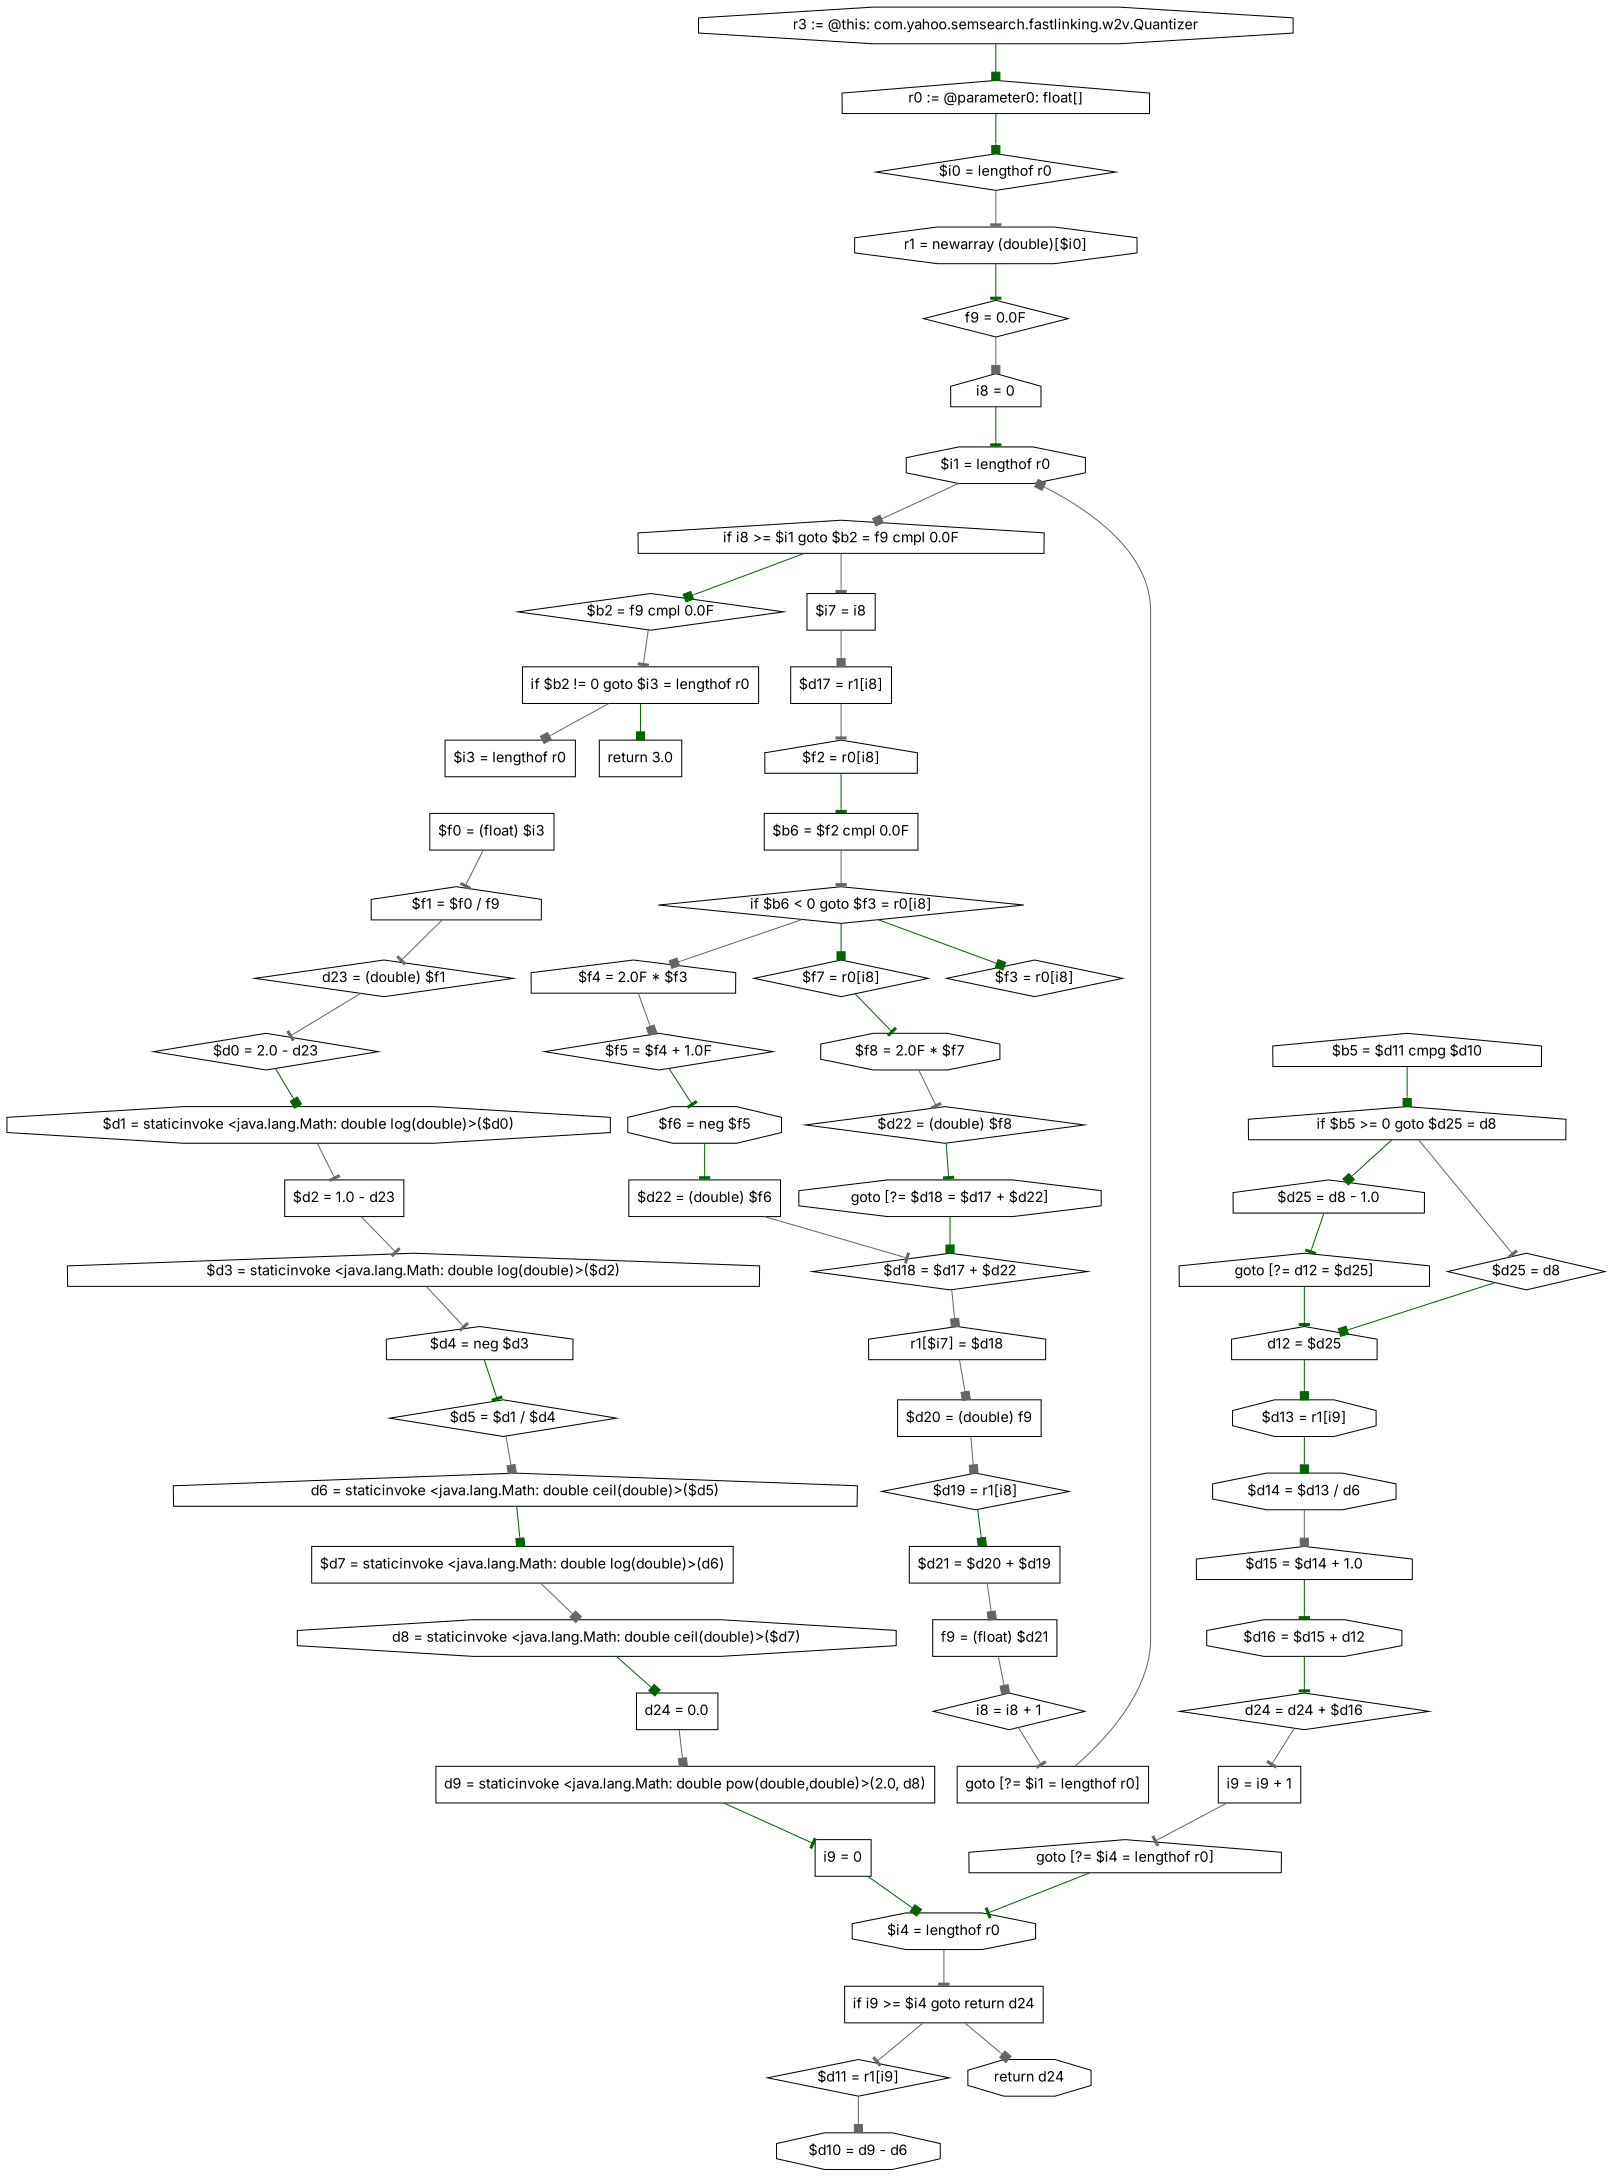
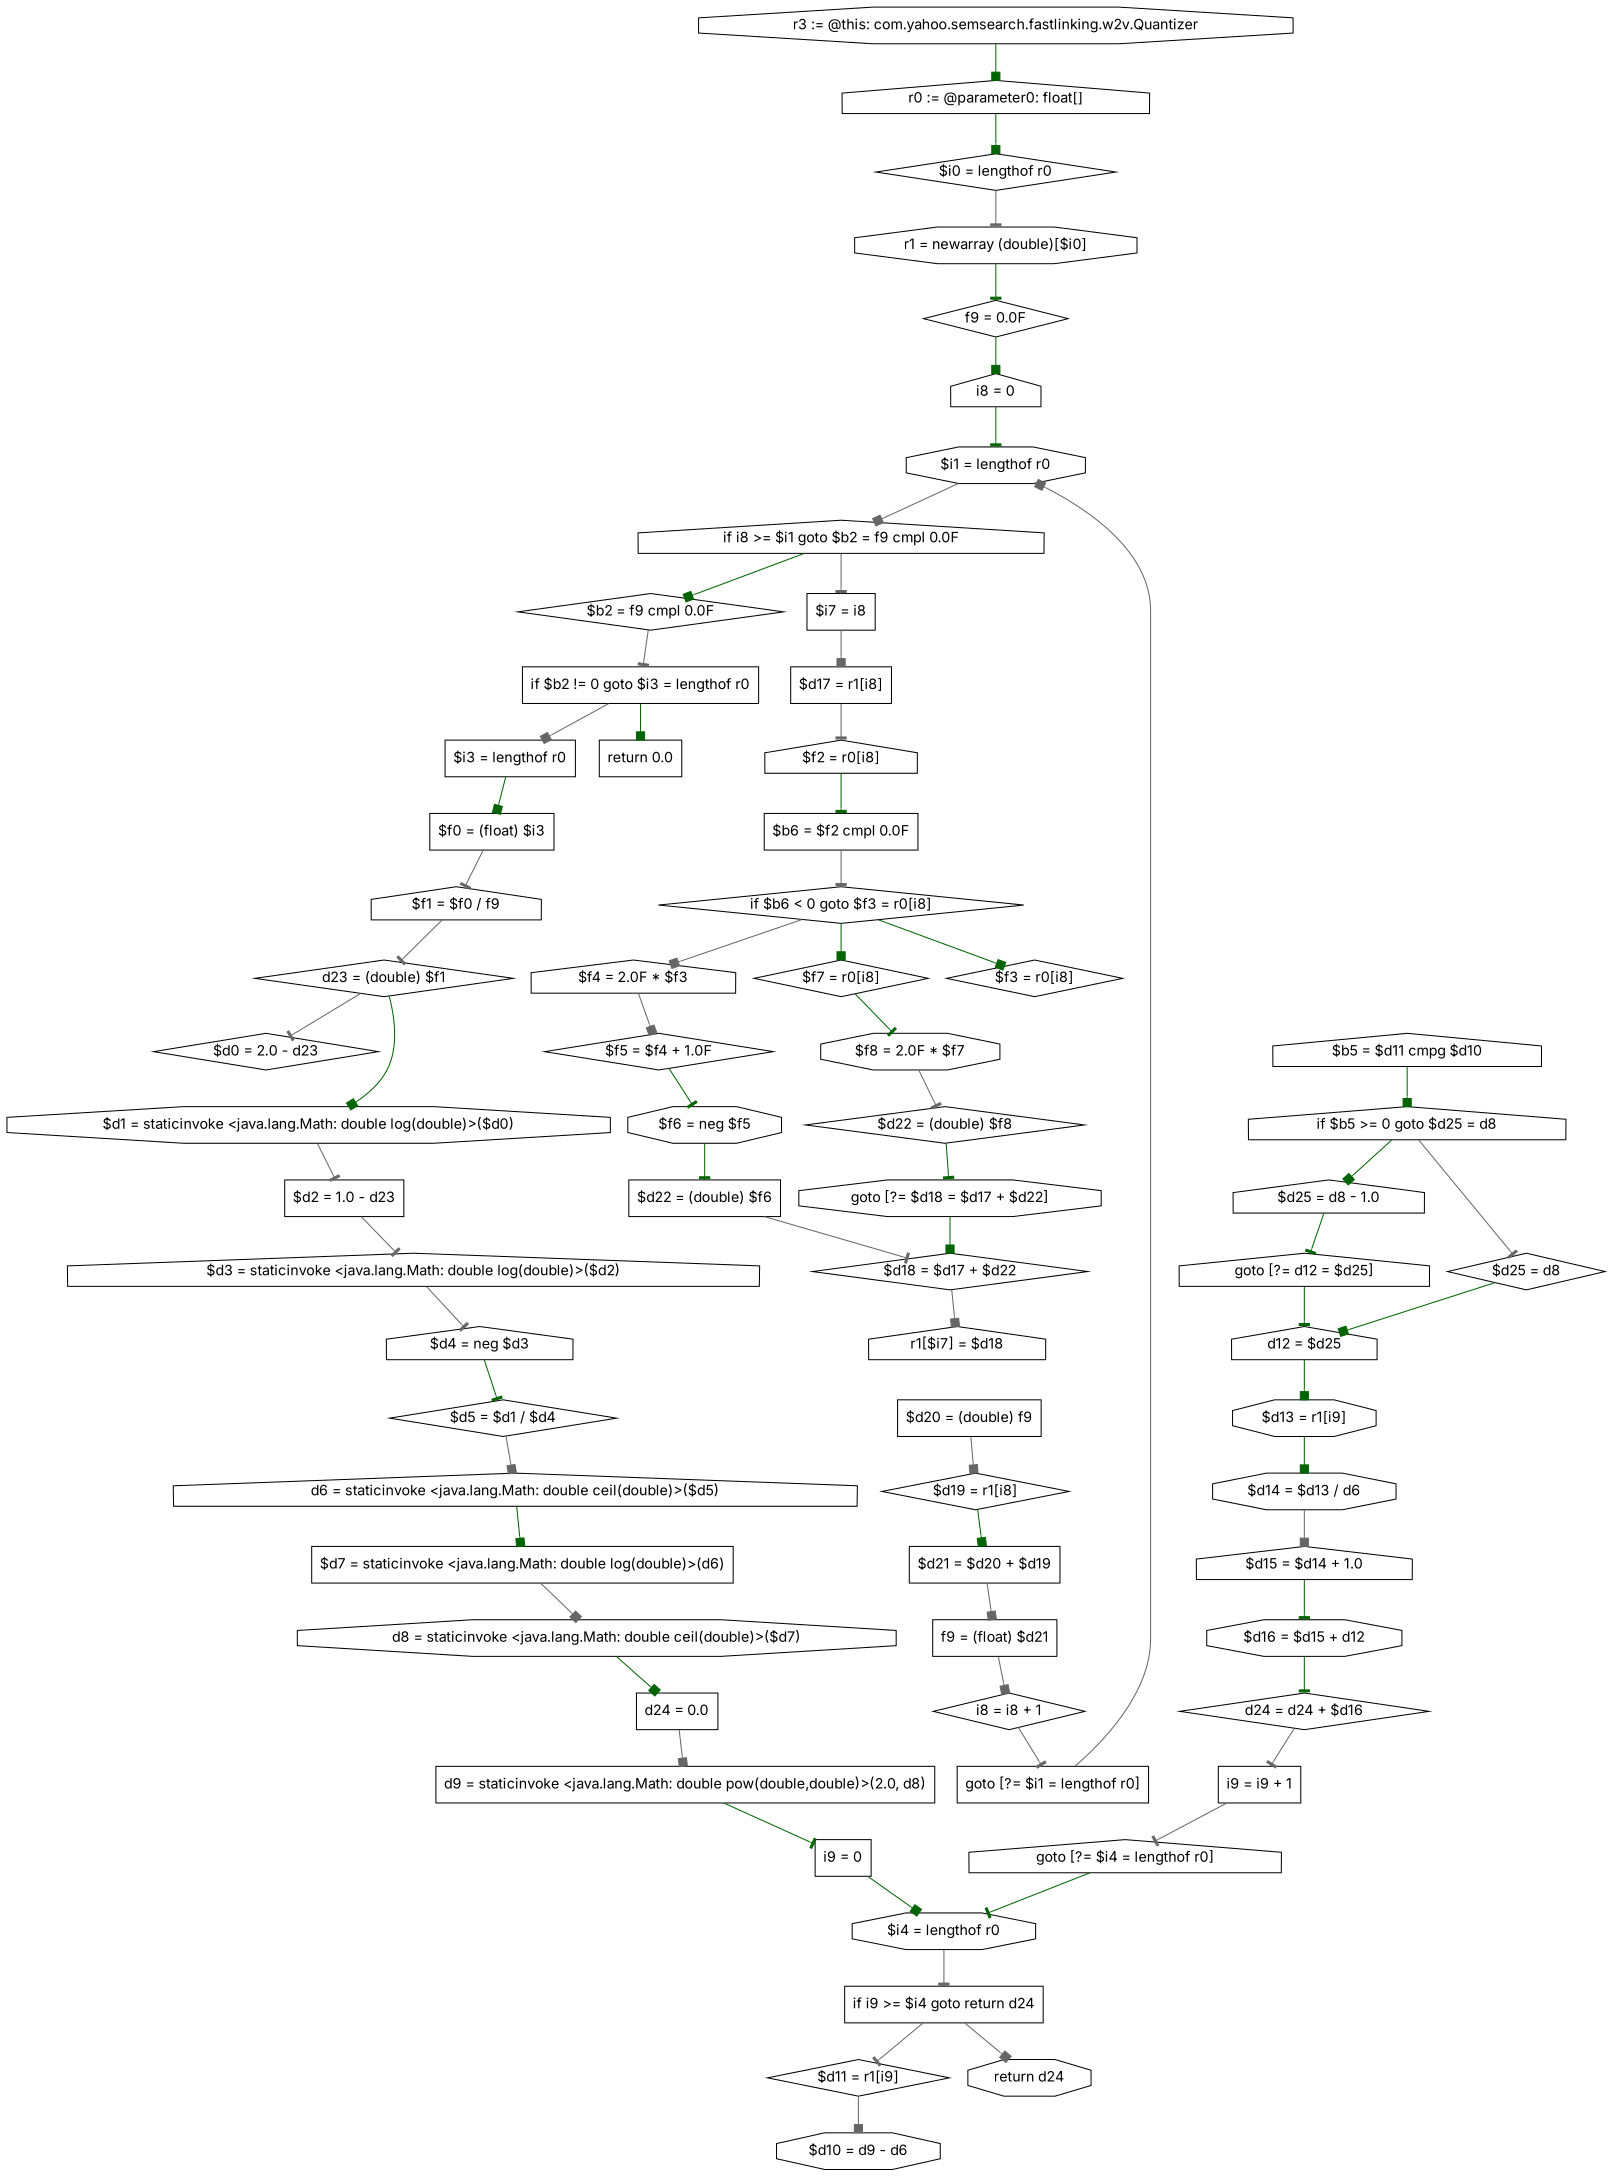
(996, 350) -> (996, 350)
(641, 758) -> (641, 758)
none -> (502, 790)
(284, 1083) -> (392, 1055)
(962, 1375) -> none
